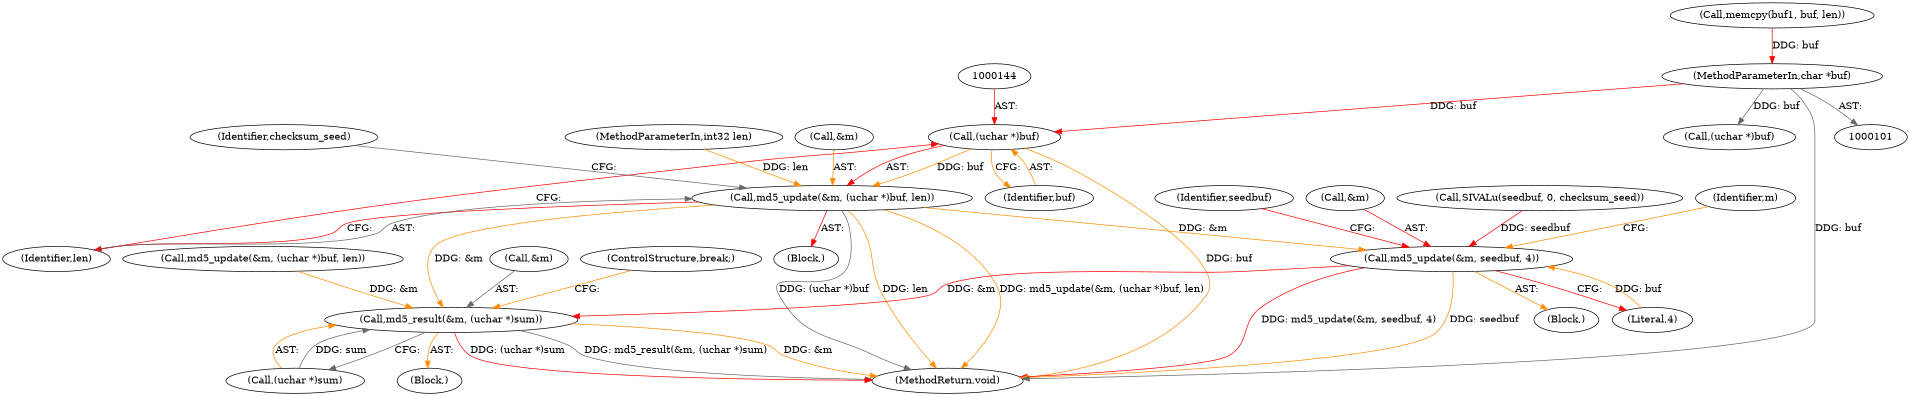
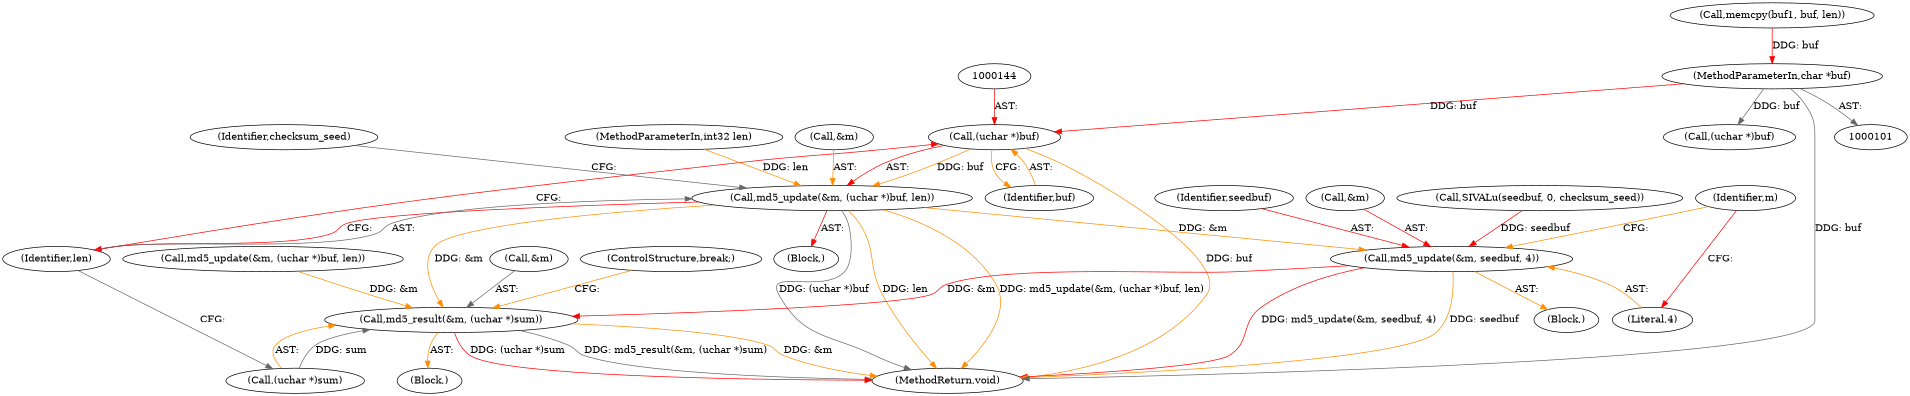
(1364, 229) -> (1364, 229)
(1558, 288) -> (1701, 256)
(1638, 289) -> (1638, 289)
(381, 351) -> (172, 318)
